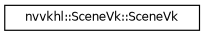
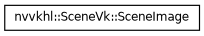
(102, 18) -> (102, 18)
